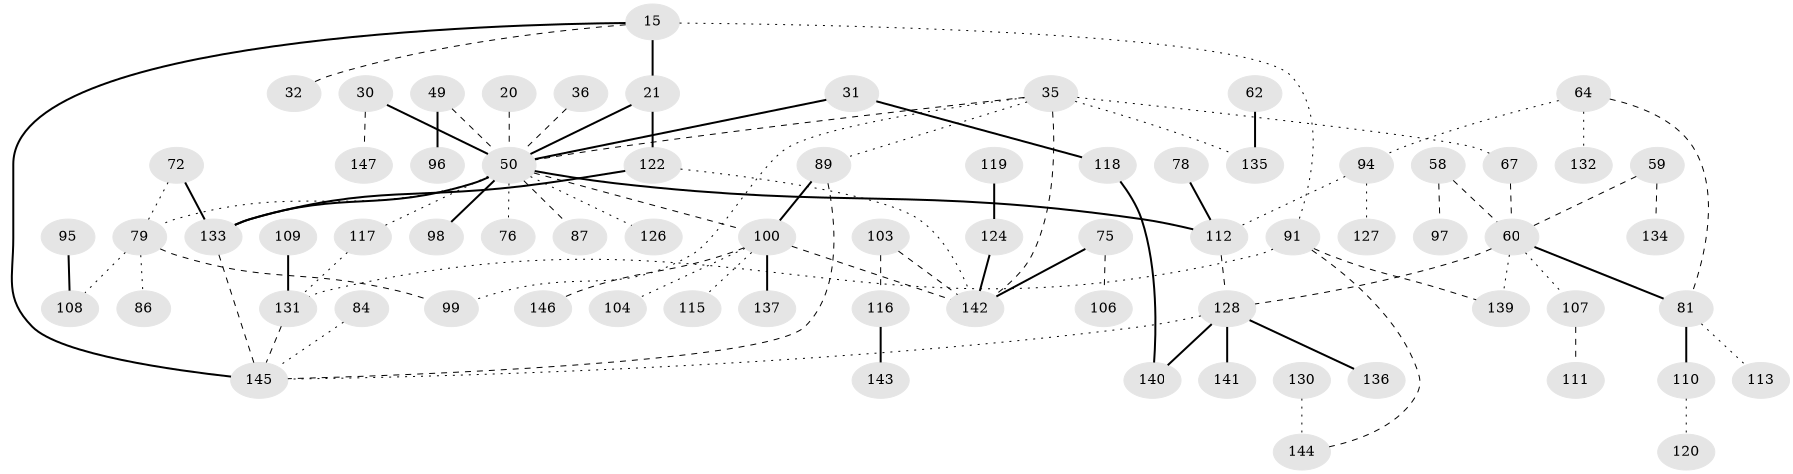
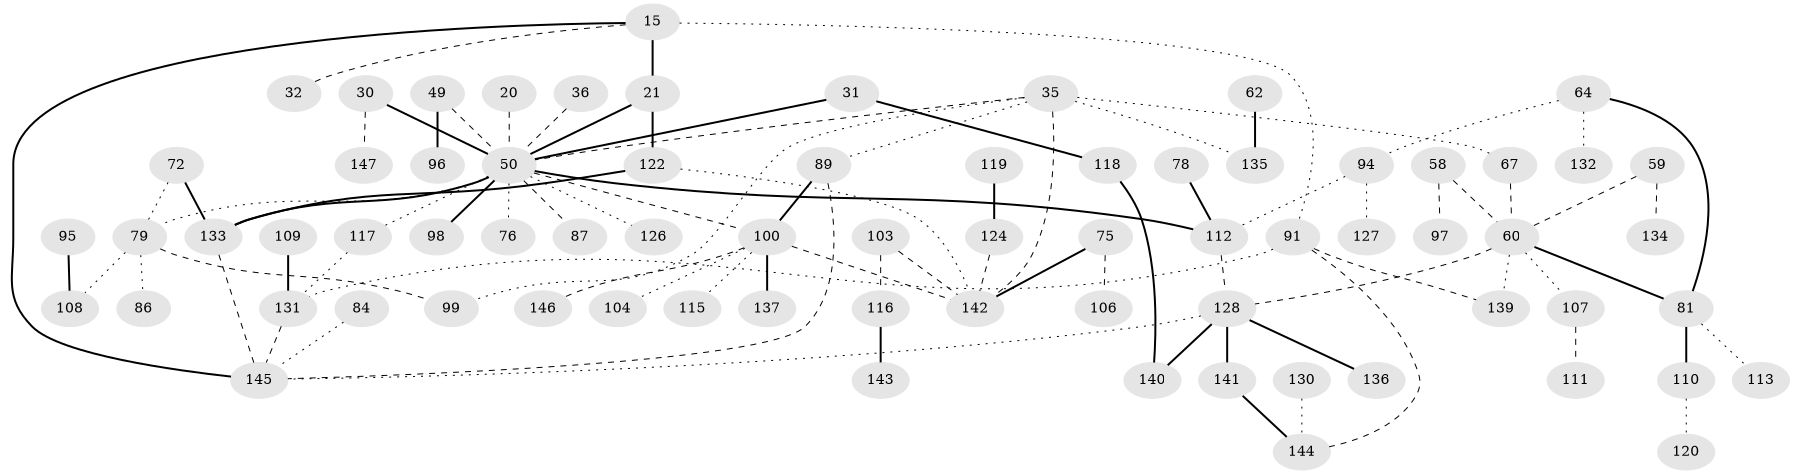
(1703, 170) -> (1703, 170)
(985, 273) -> (985, 273)
none -> (1265, 416)
